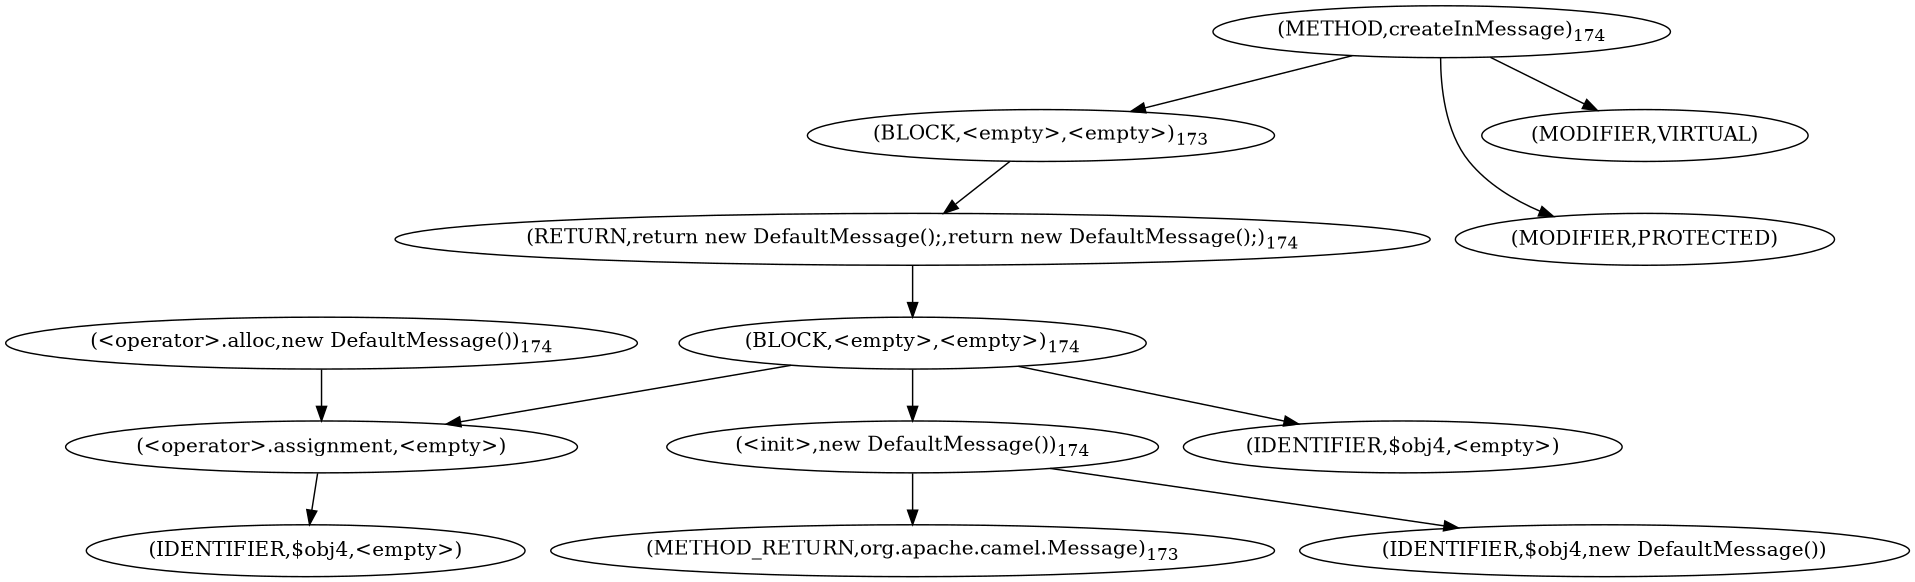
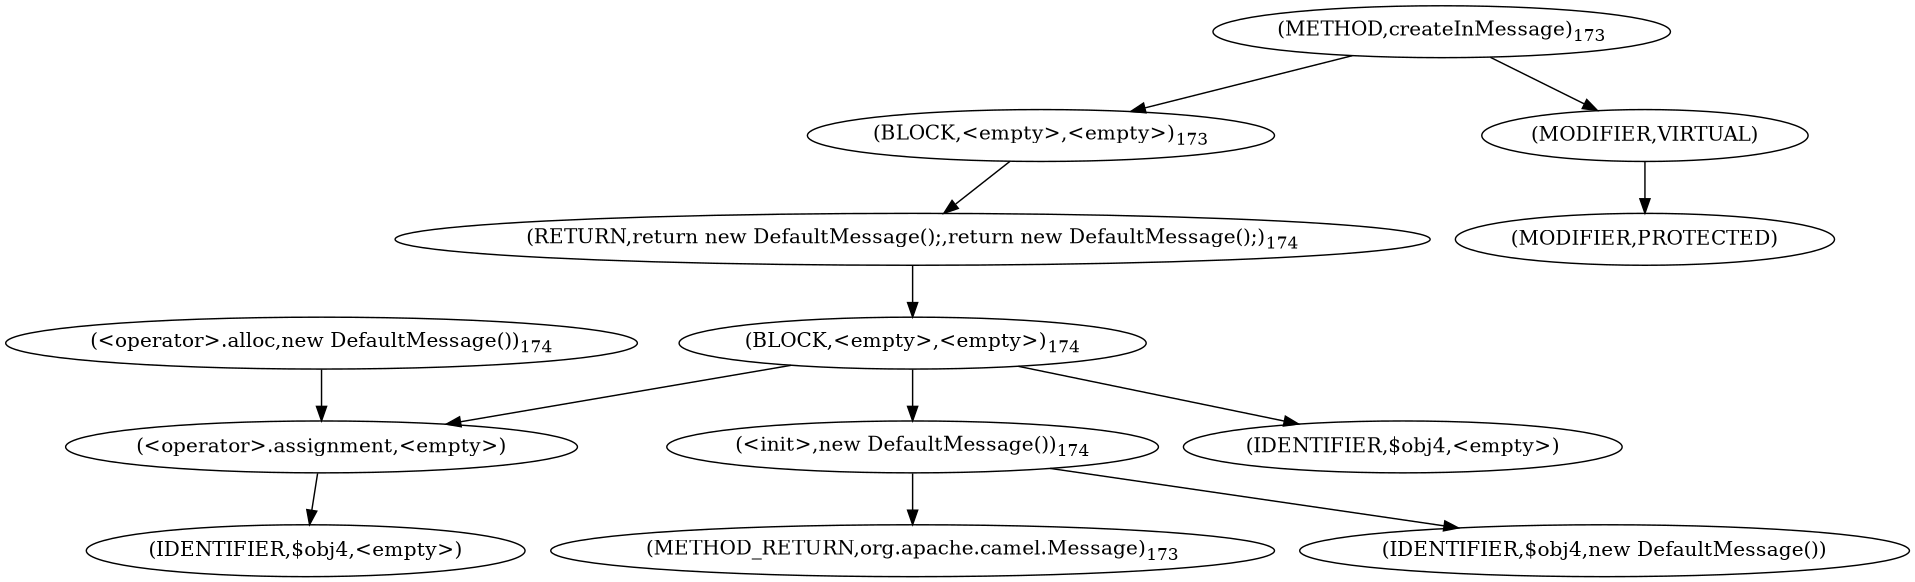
(1589, 30) -> (1589, 30)
(1463, 152) -> (1645, 180)
